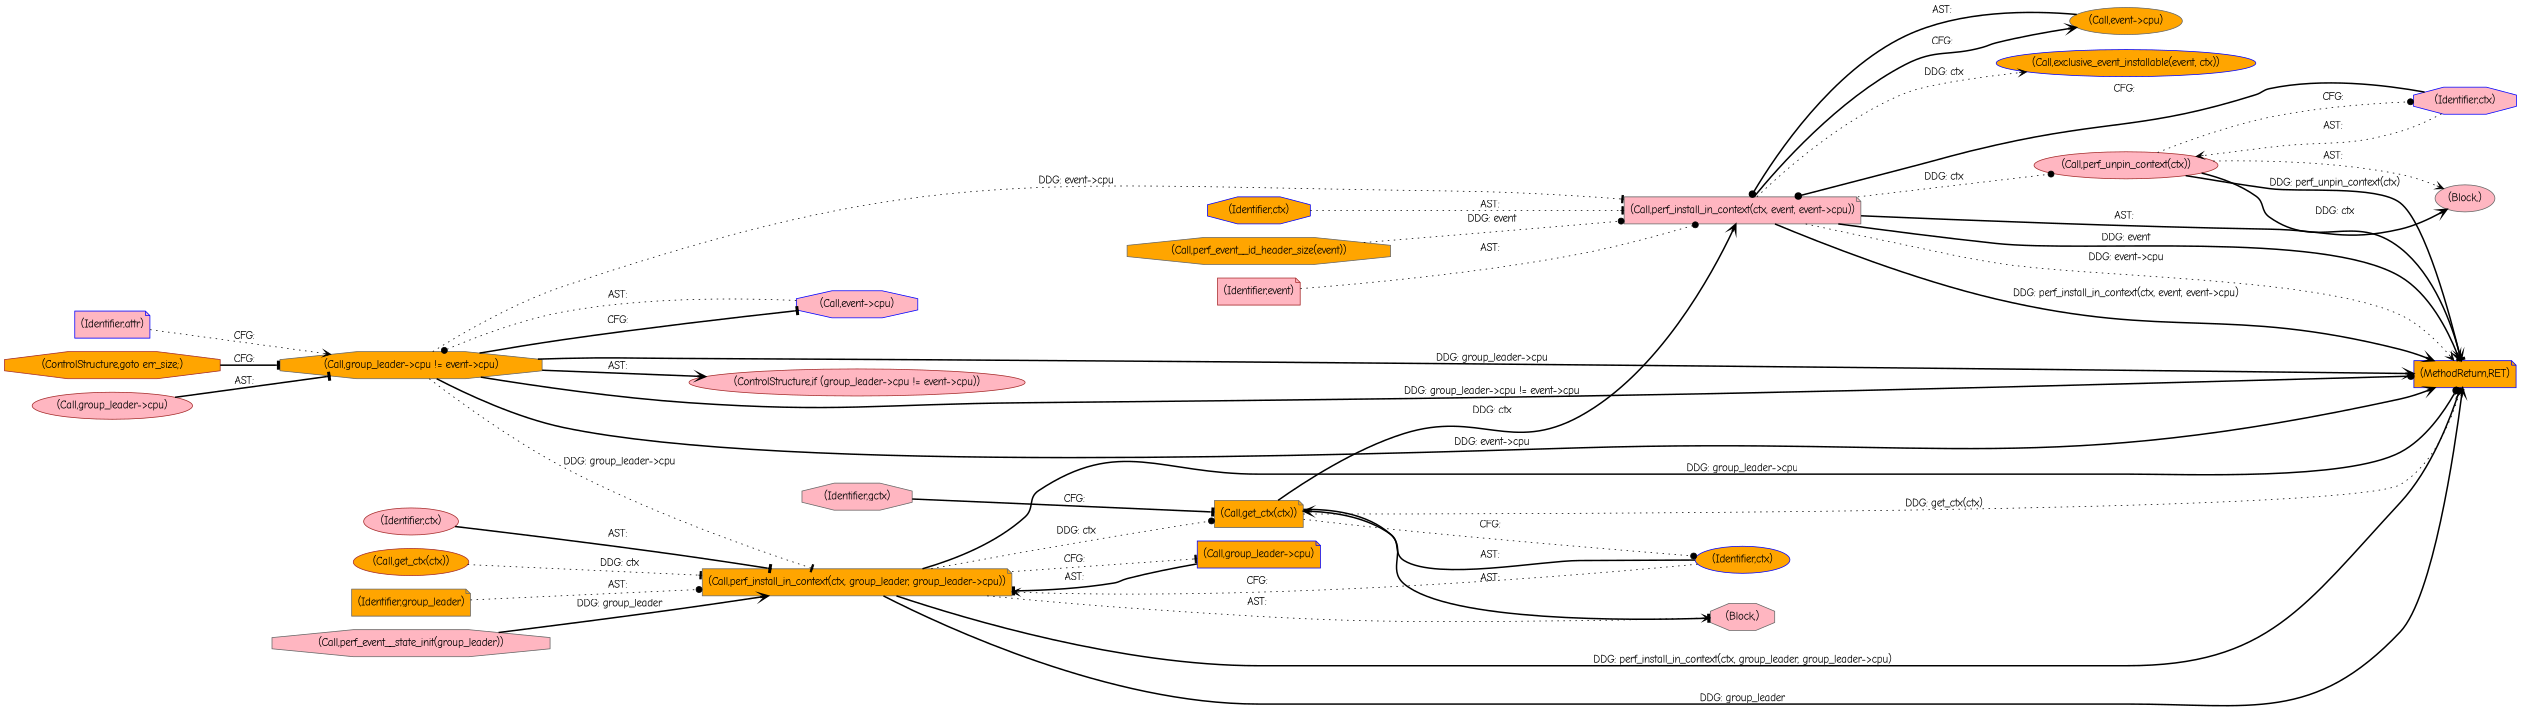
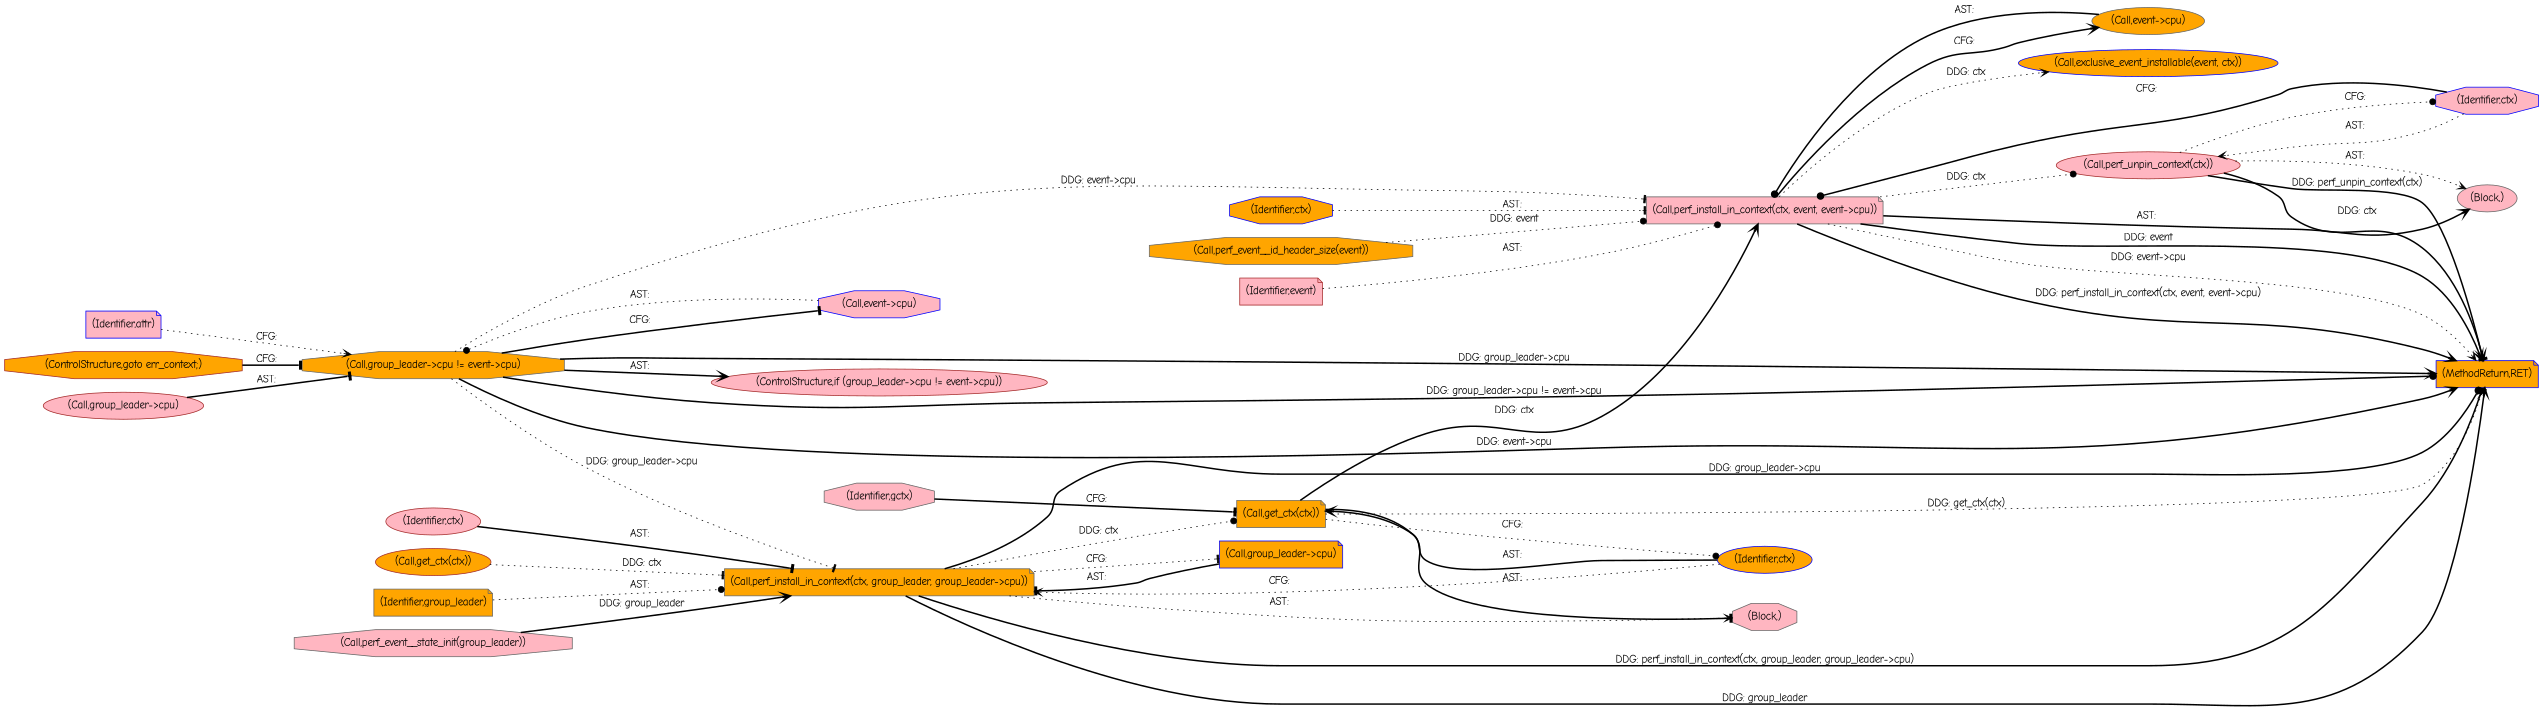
(112, 365) -> (123, 365)
